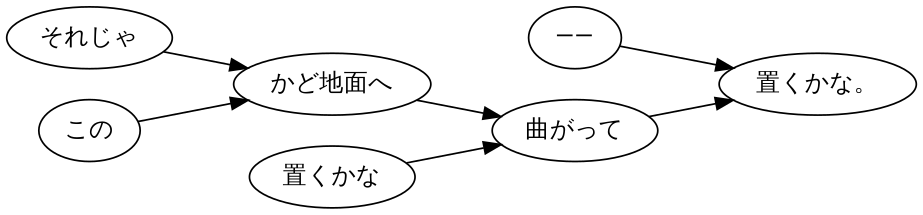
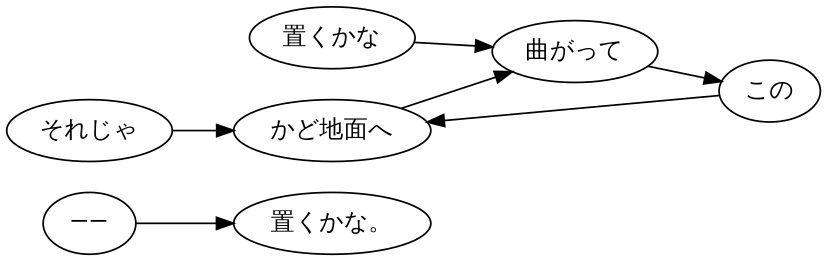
(683, 110) -> (676, 72)
